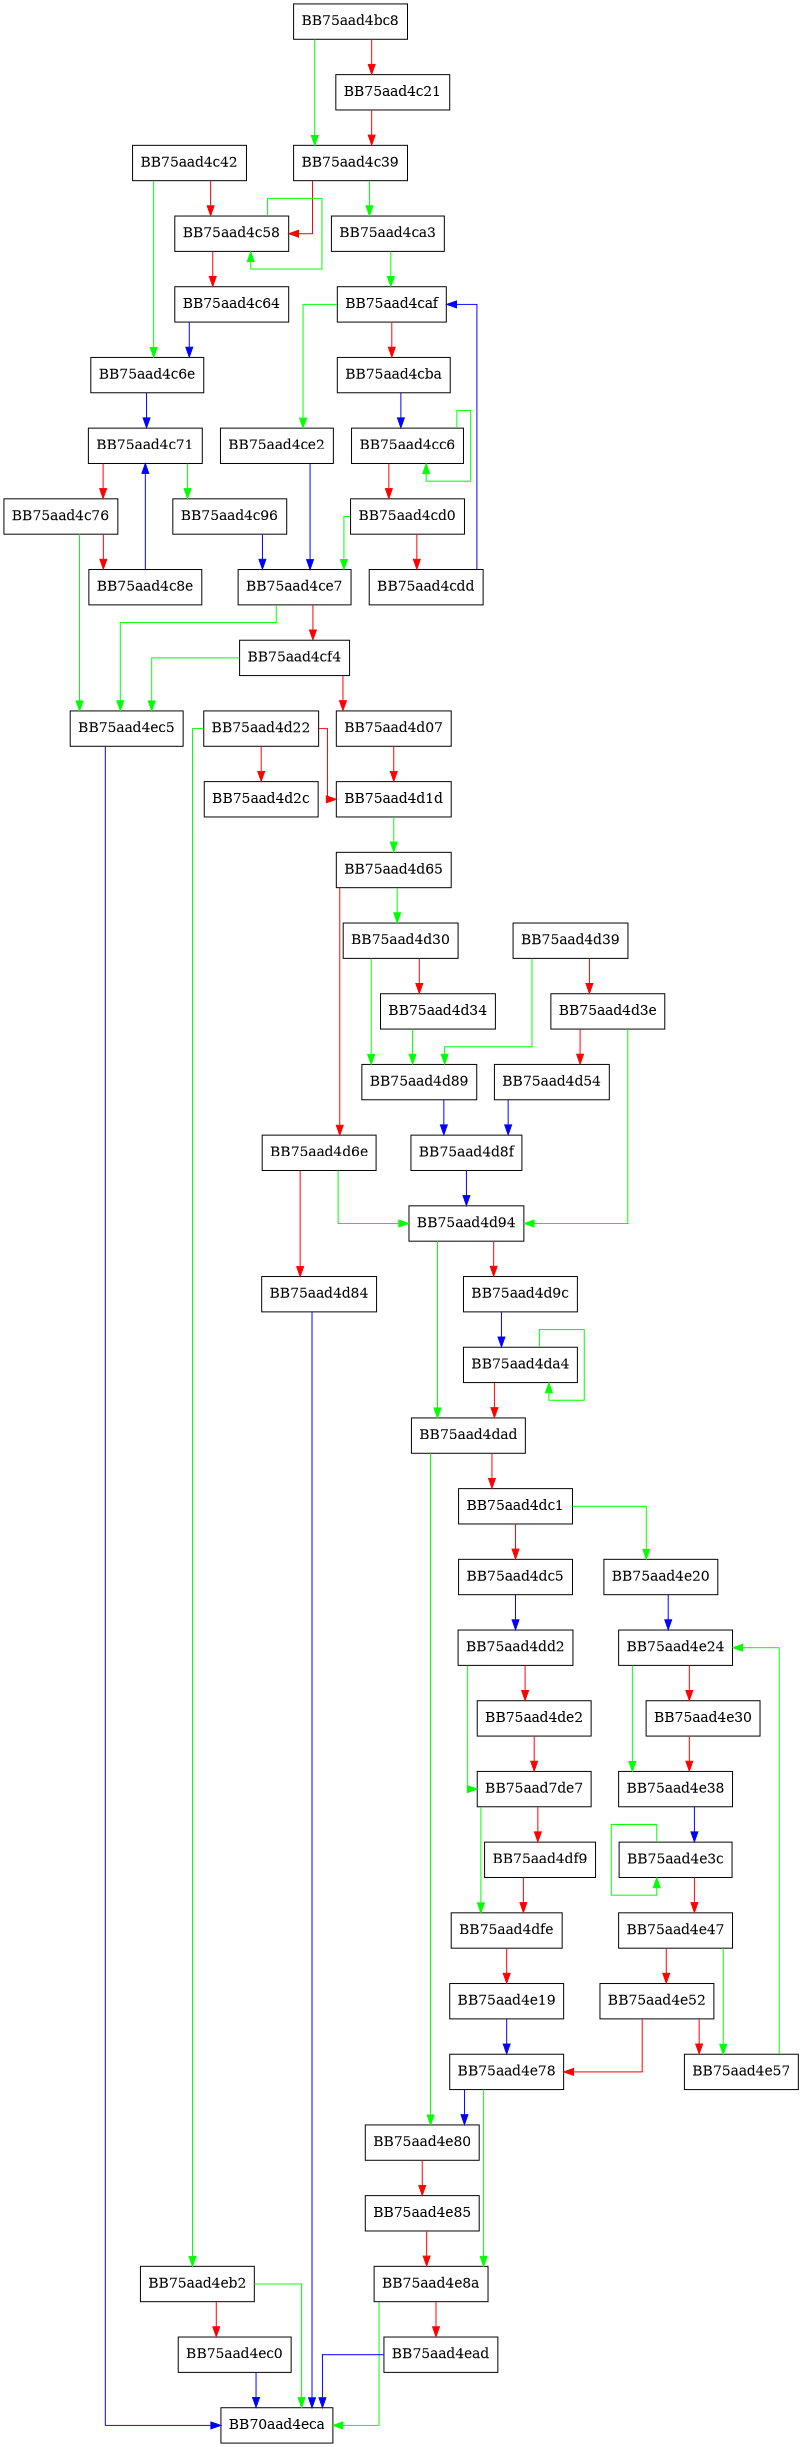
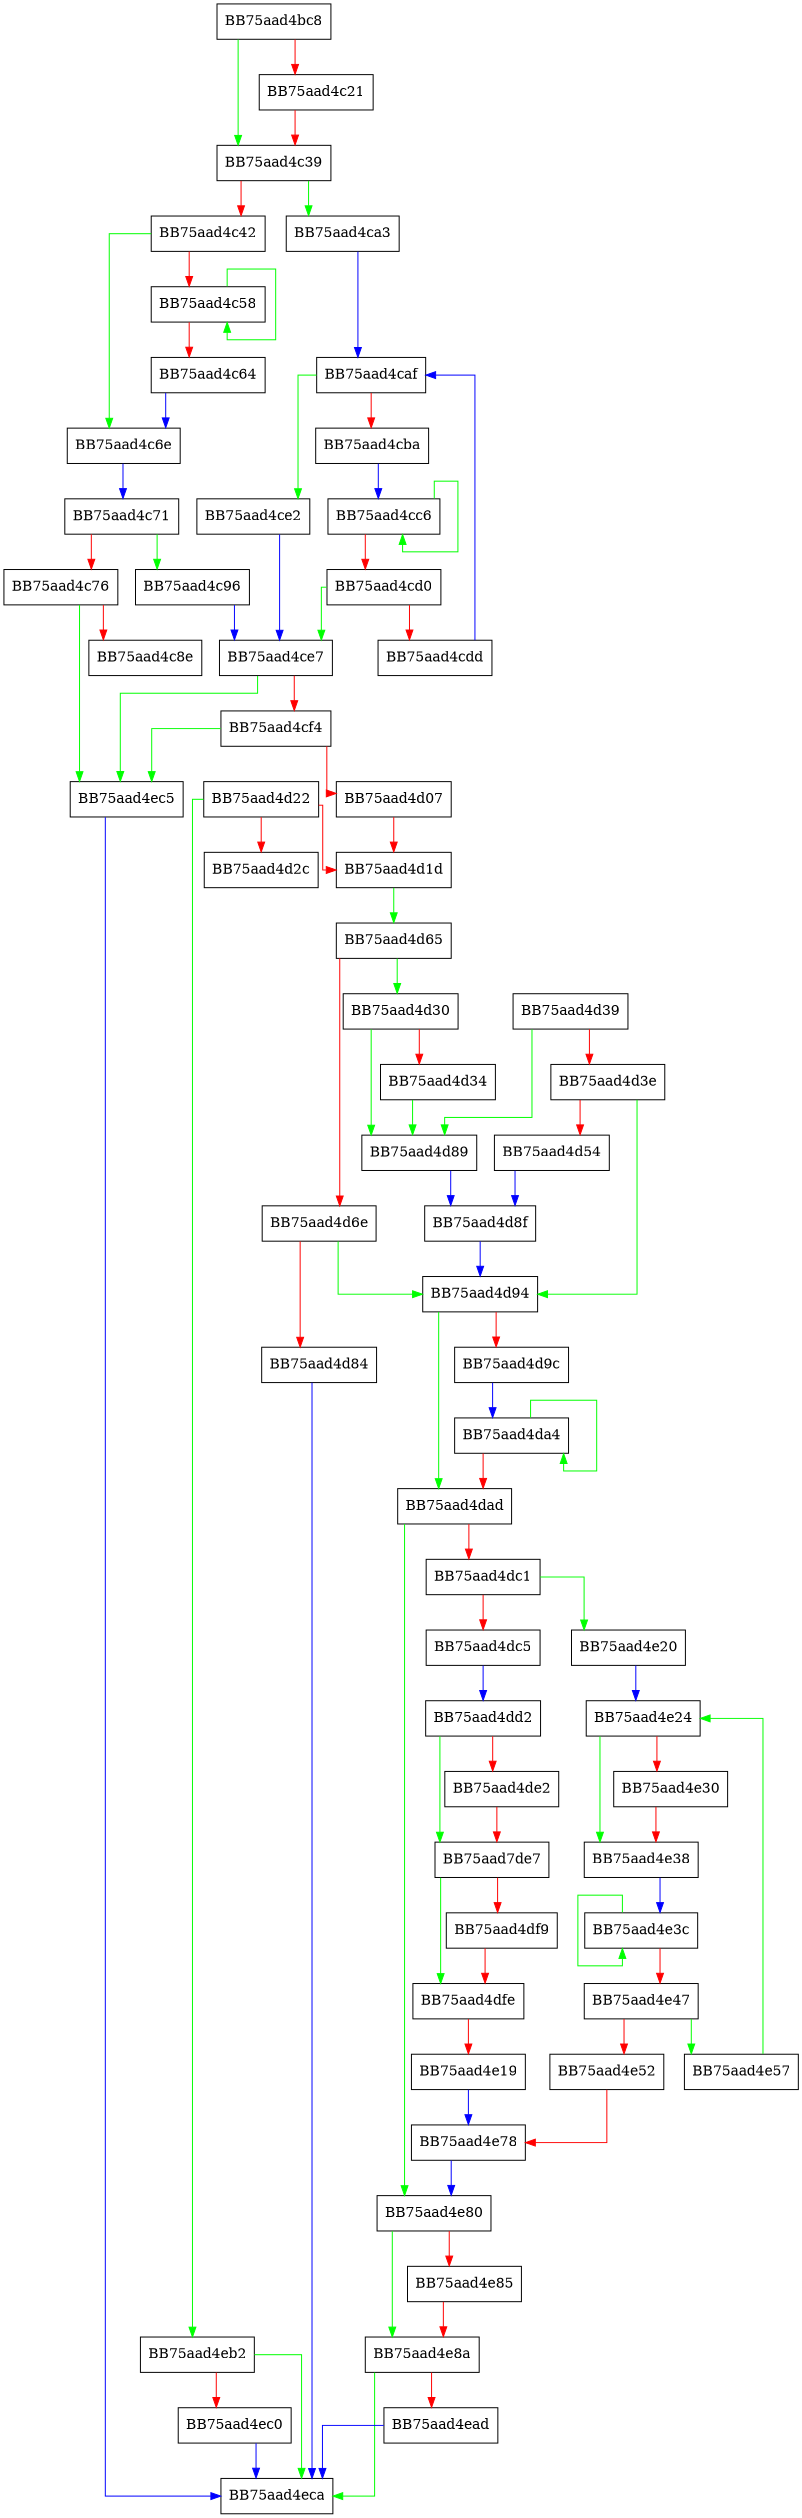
(313, 214) -> (241, 193)
(391, 264) -> (358, 300)
(145, 521) -> none
(699, 2032) -> none
(484, 2173) -> (392, 2279)
(277, 2425) -> (277, 2496)
